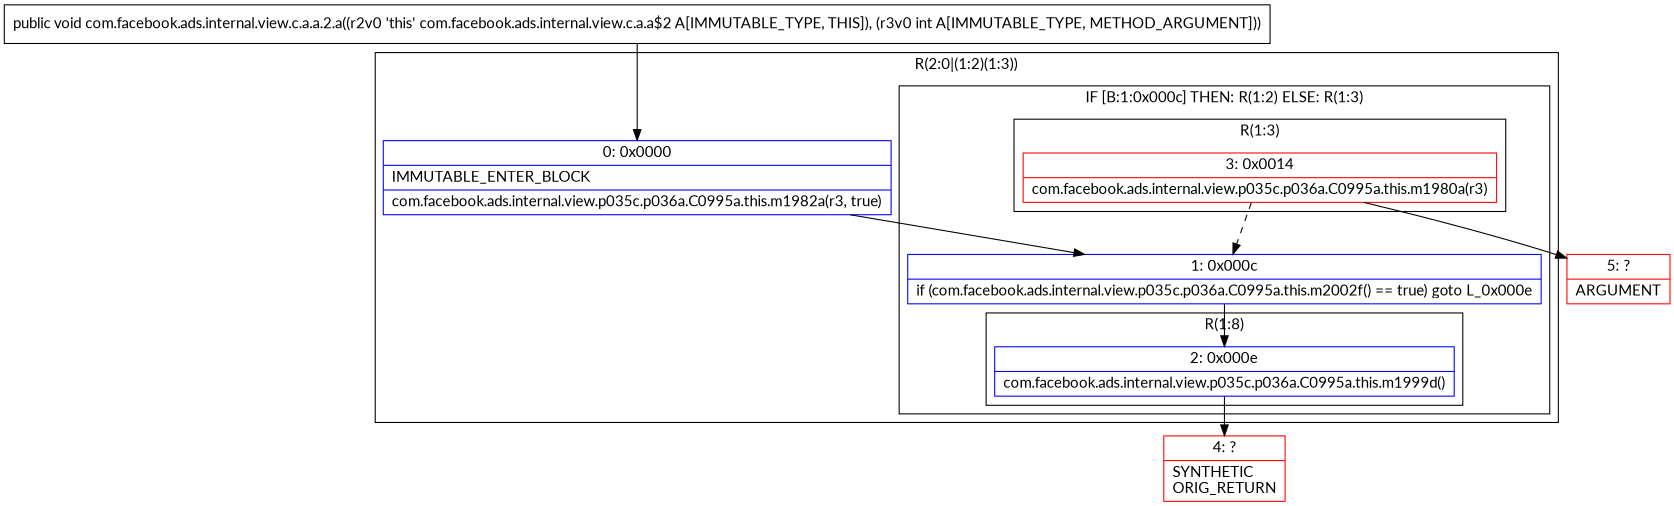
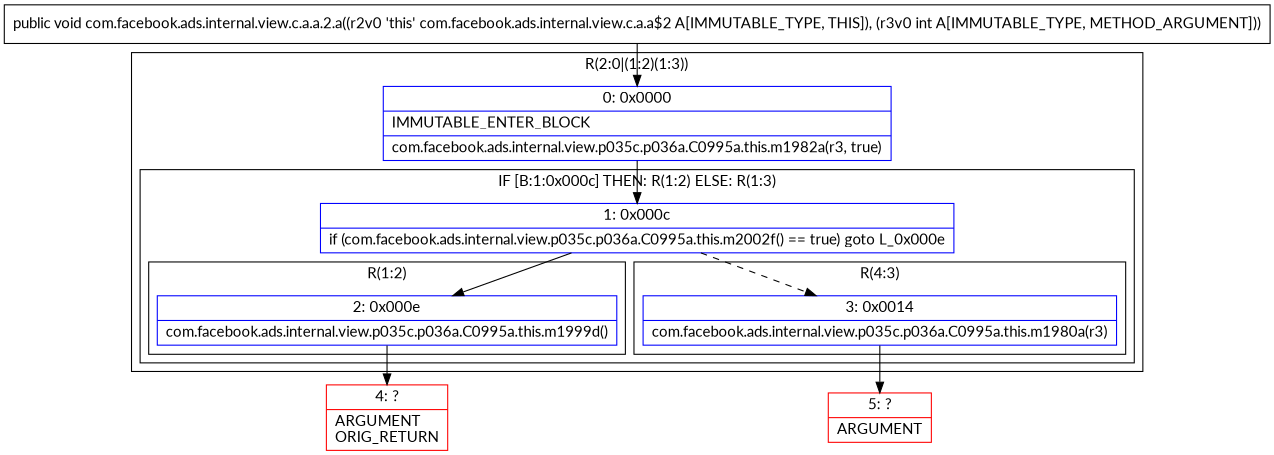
(1260, 132) -> (880, 274)
(1260, 178) -> (880, 320)
(1244, 223) -> (753, 272)
(1224, 325) -> (387, 274)
(1213, 472) -> (378, 421)
